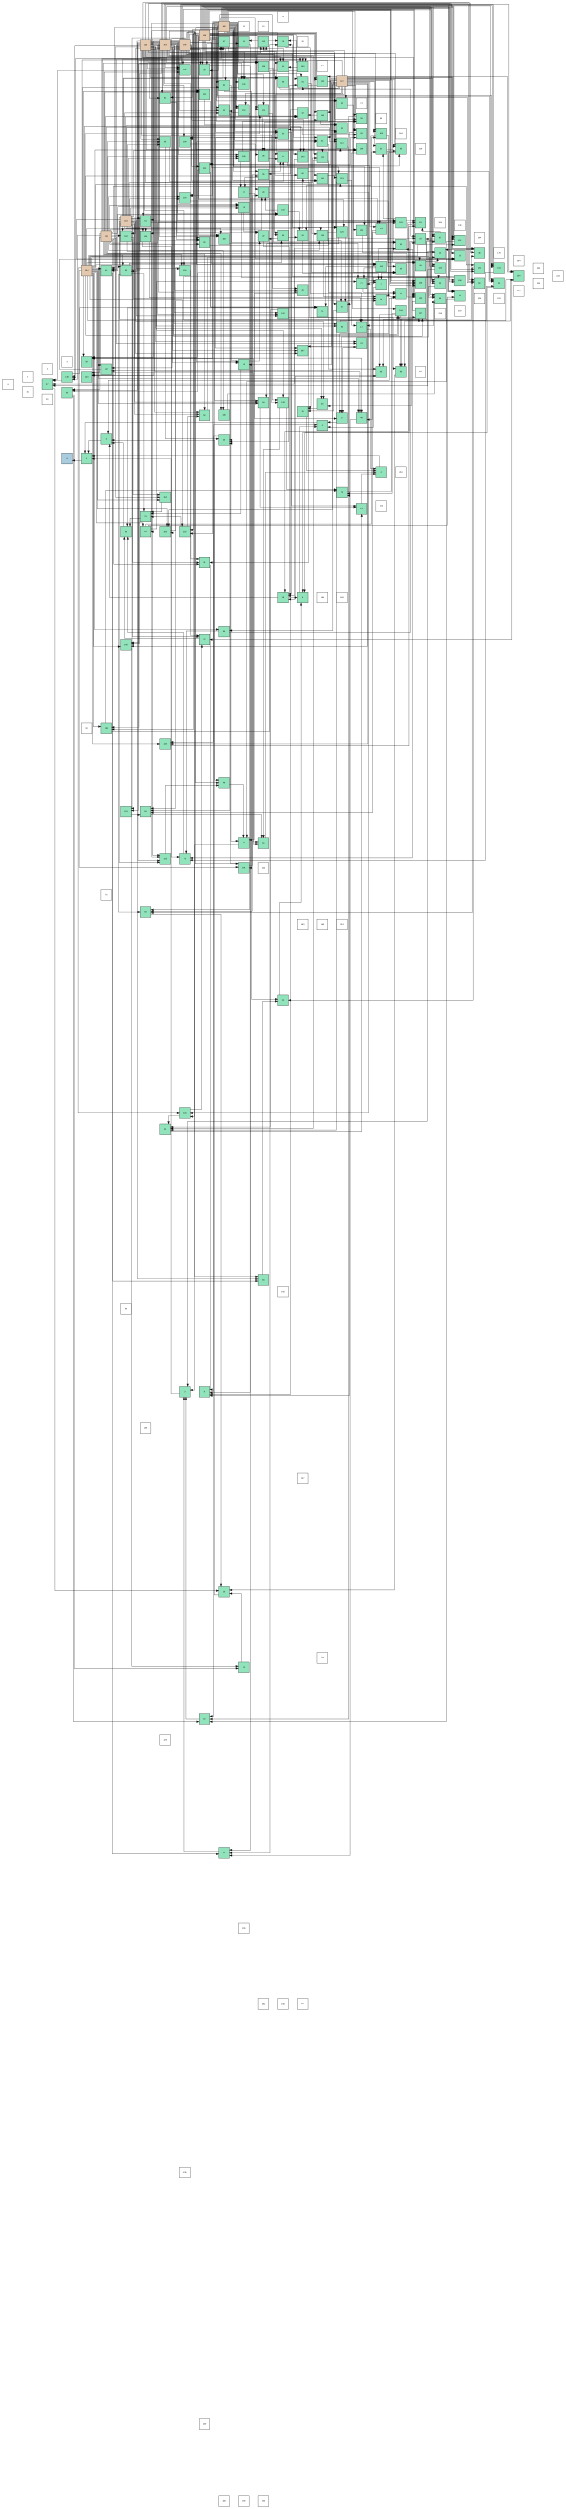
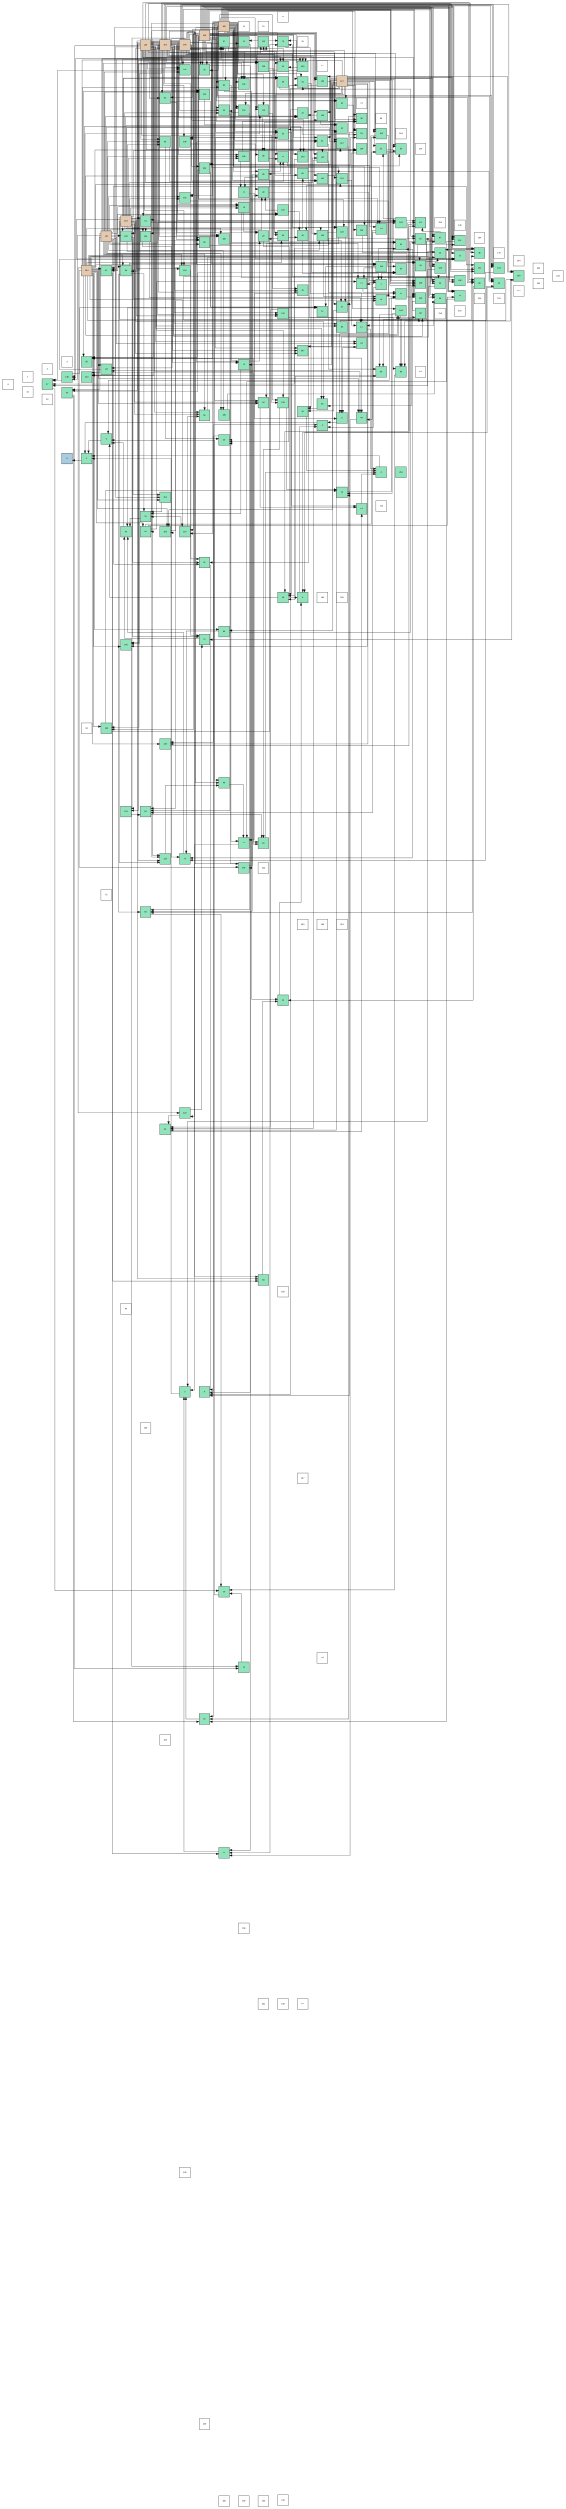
(401, 472) -> (401, 472)
(368, 767) -> none
none -> (283, 2500)
